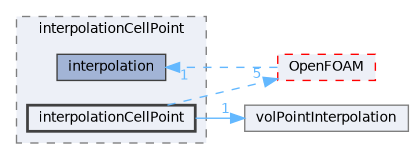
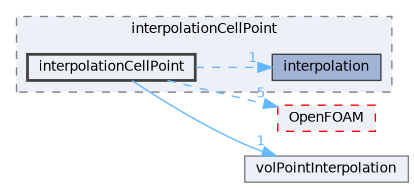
(229, 67) -> (227, 67)
